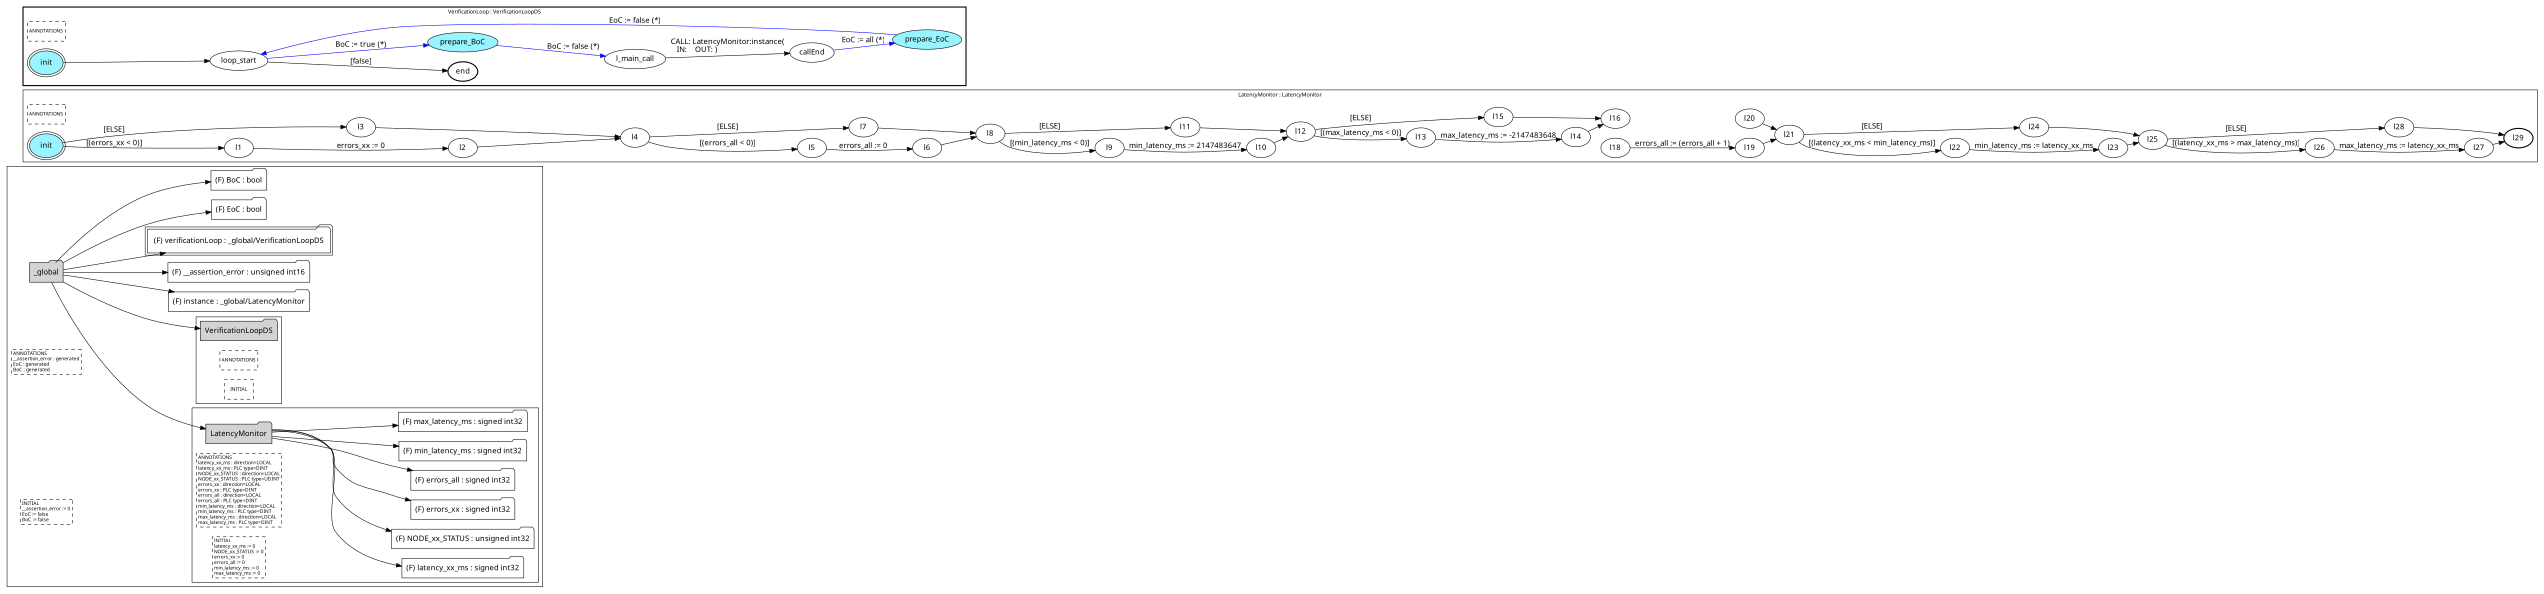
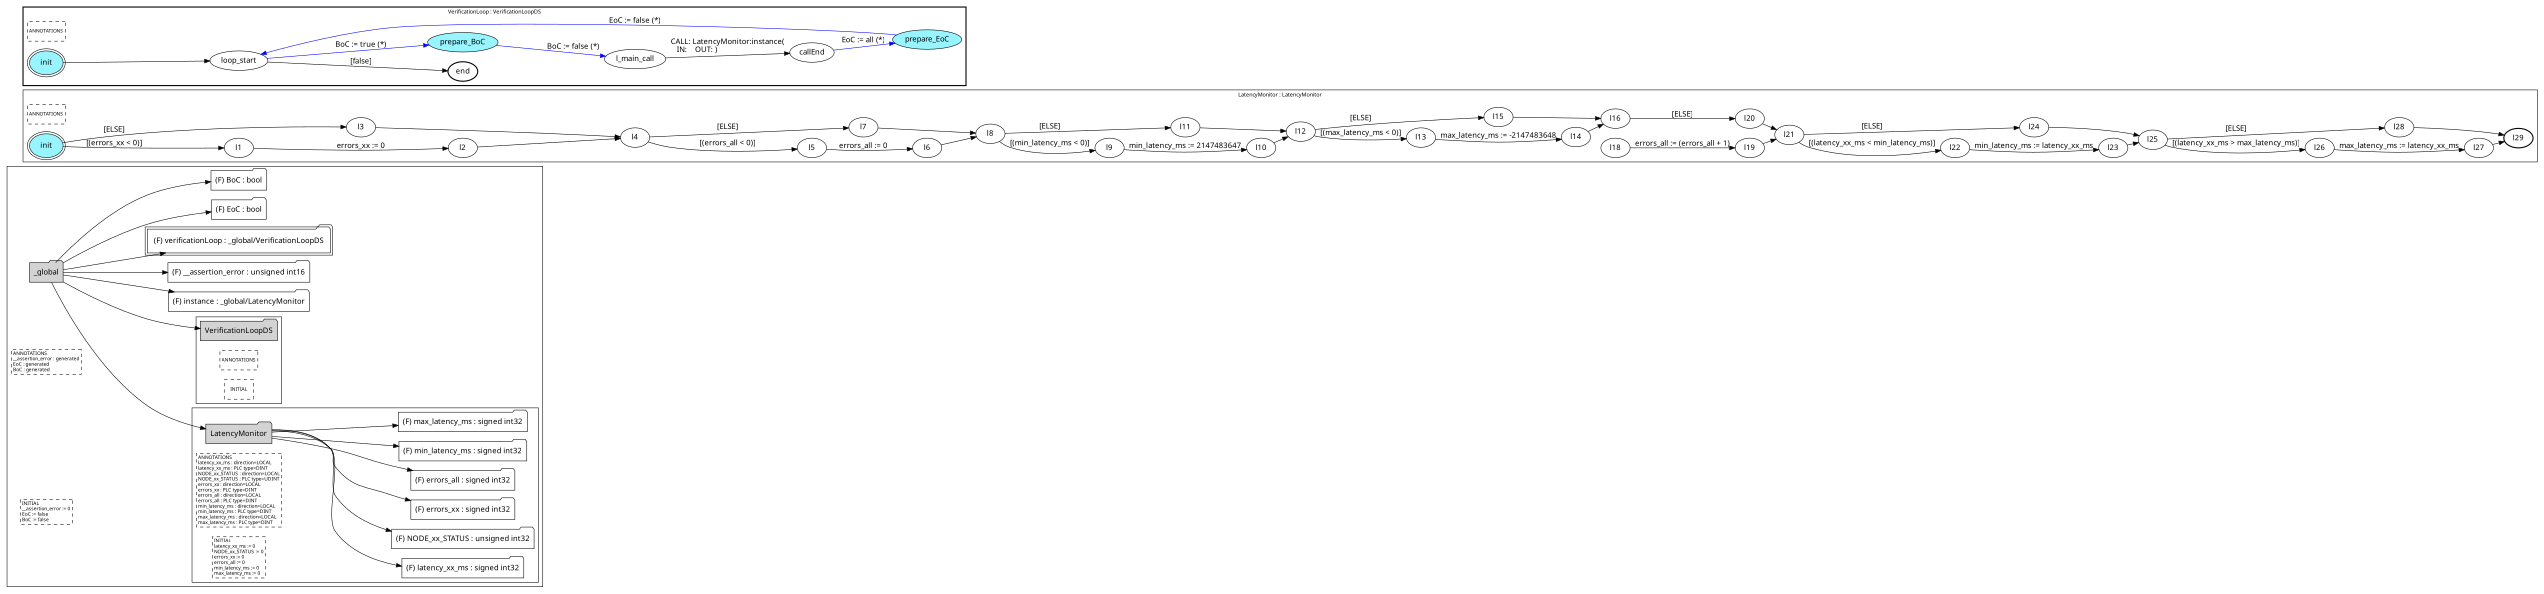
none -> (1680, 119)
